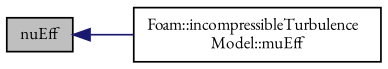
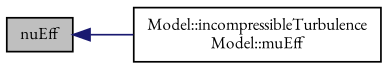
(257, 35) -> (257, 35)
